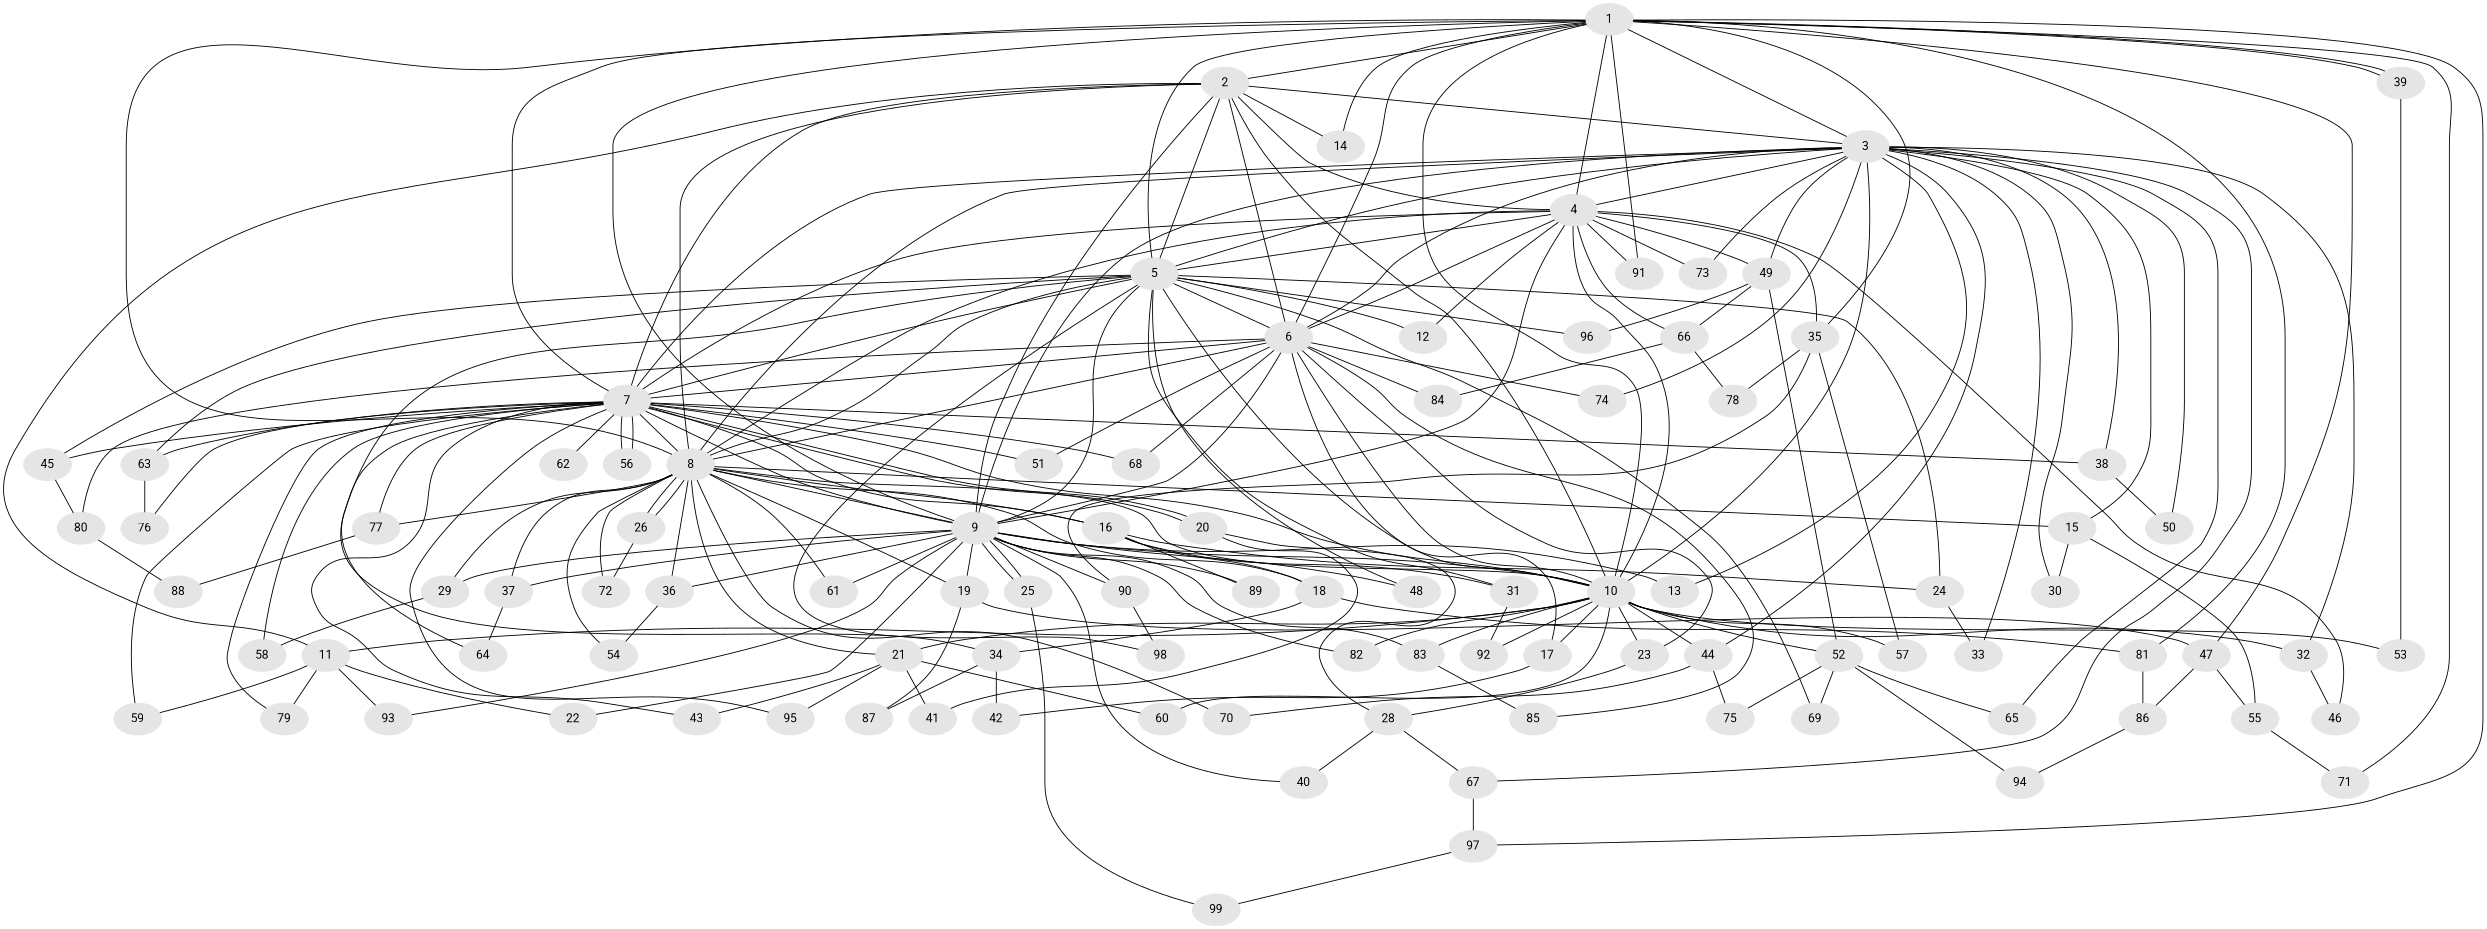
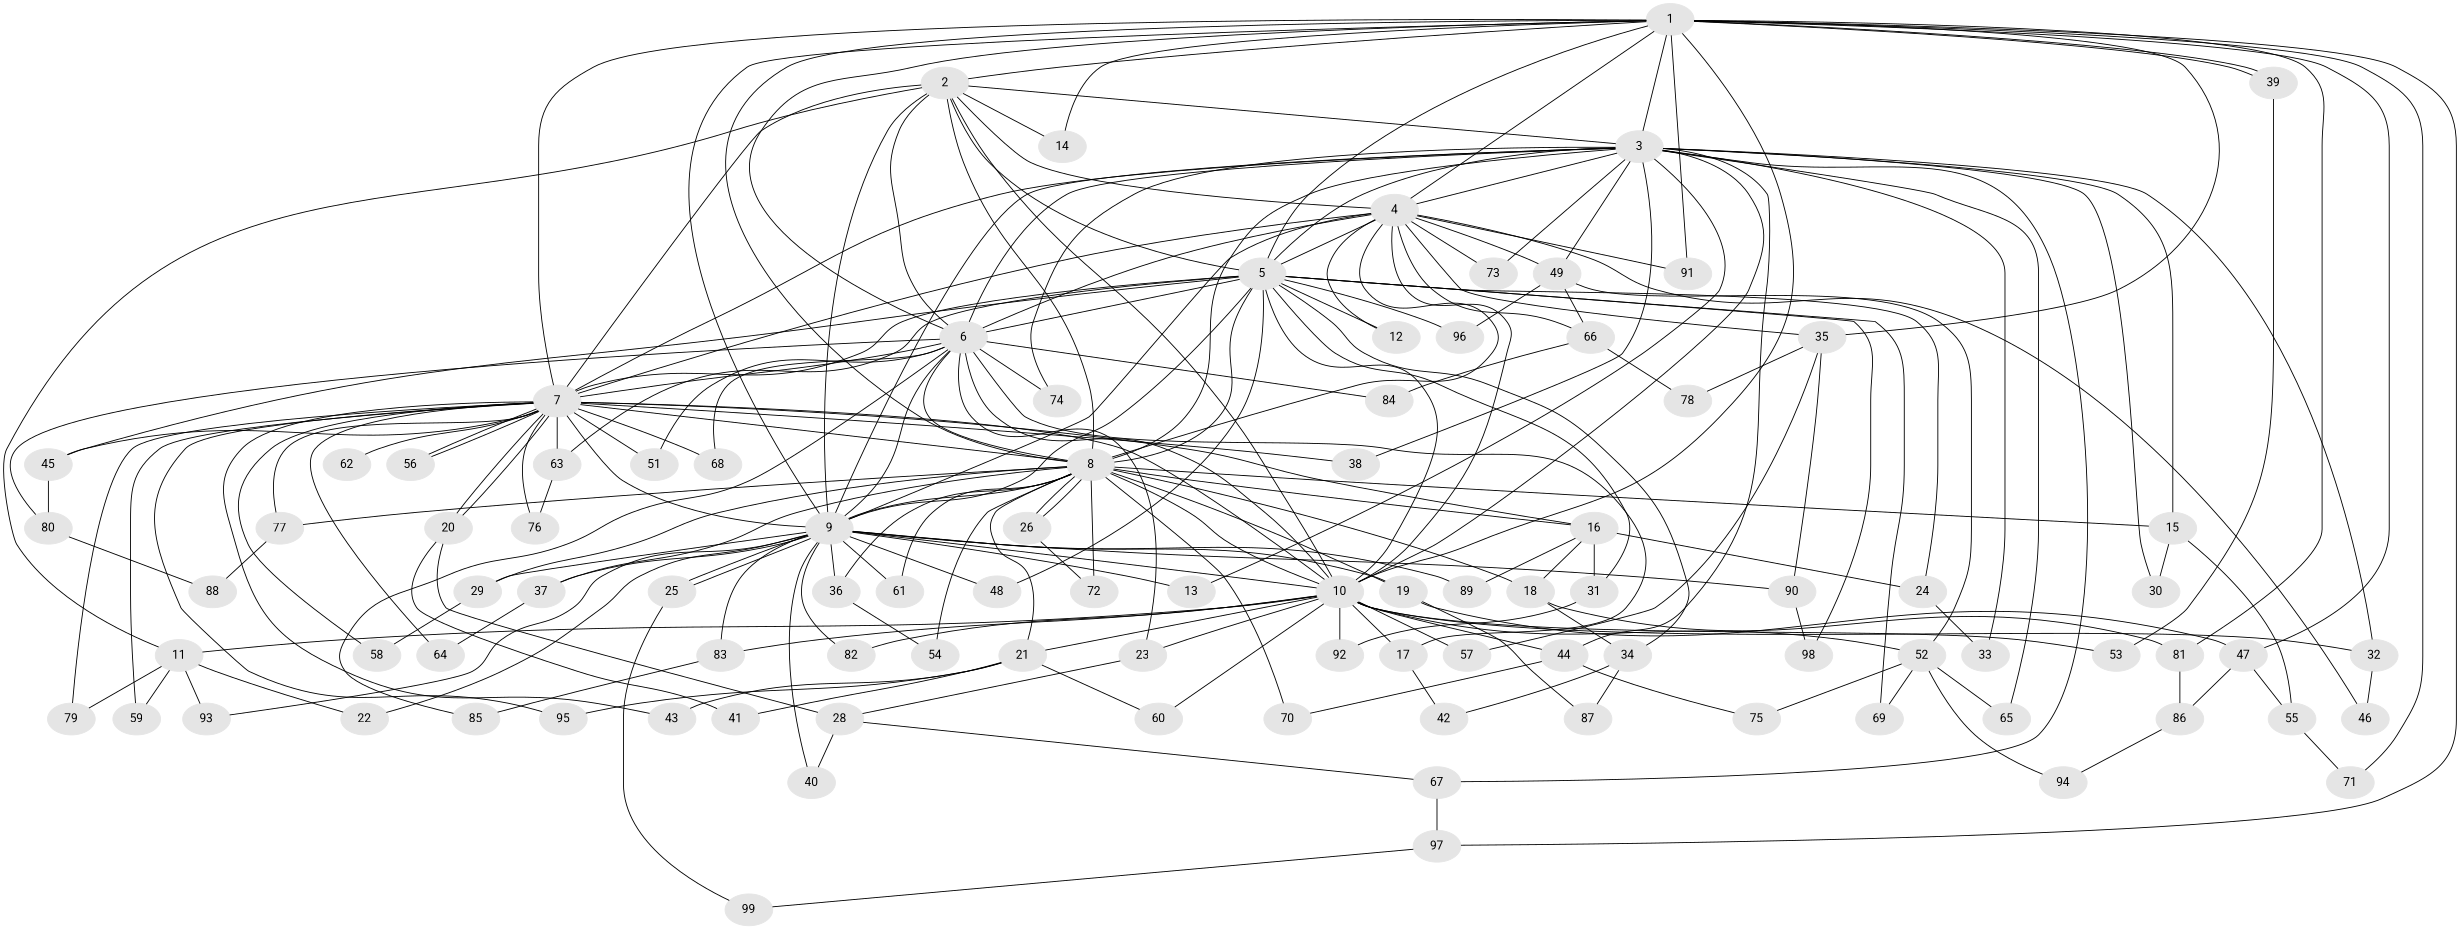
(2169, 528) -> none
